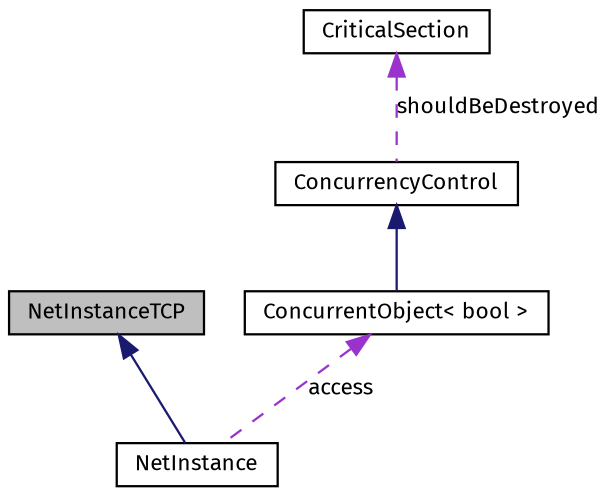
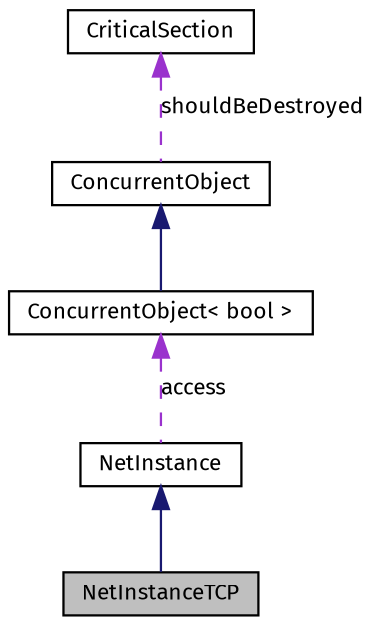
(397, 184) -> (161, 184)
(158, 399) -> (161, 541)
